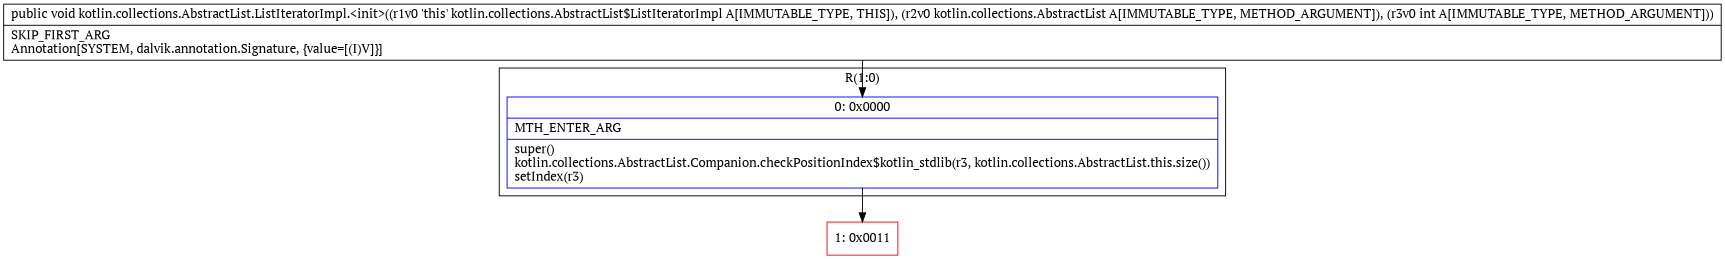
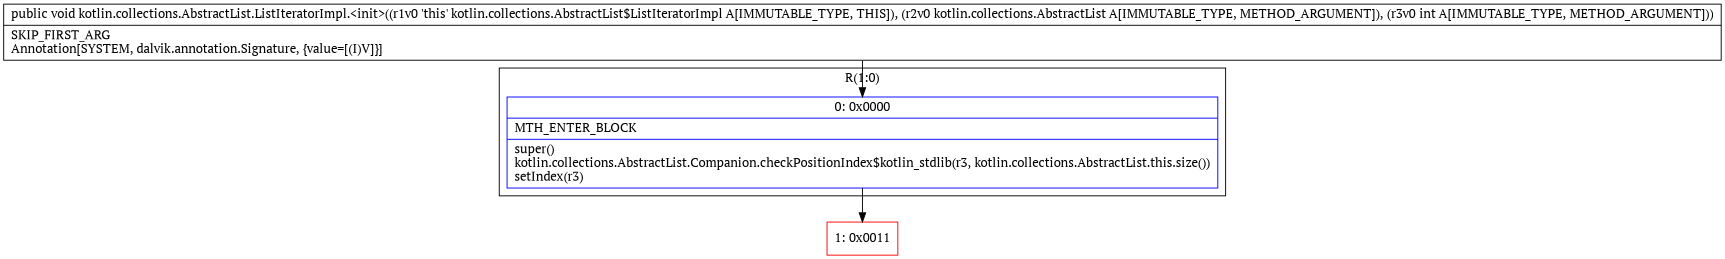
(568, 128) -> (576, 128)
